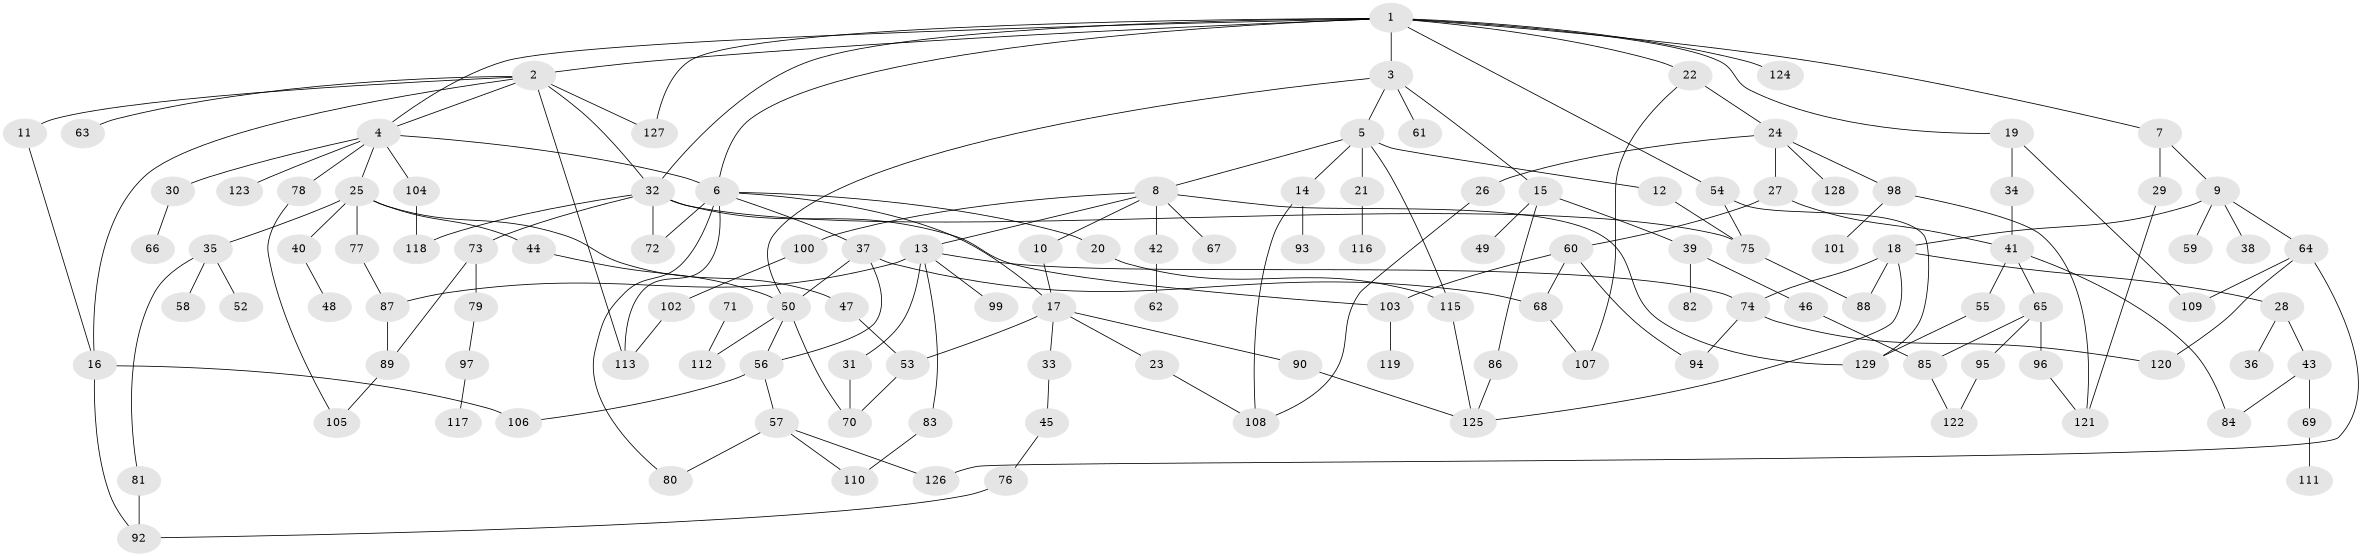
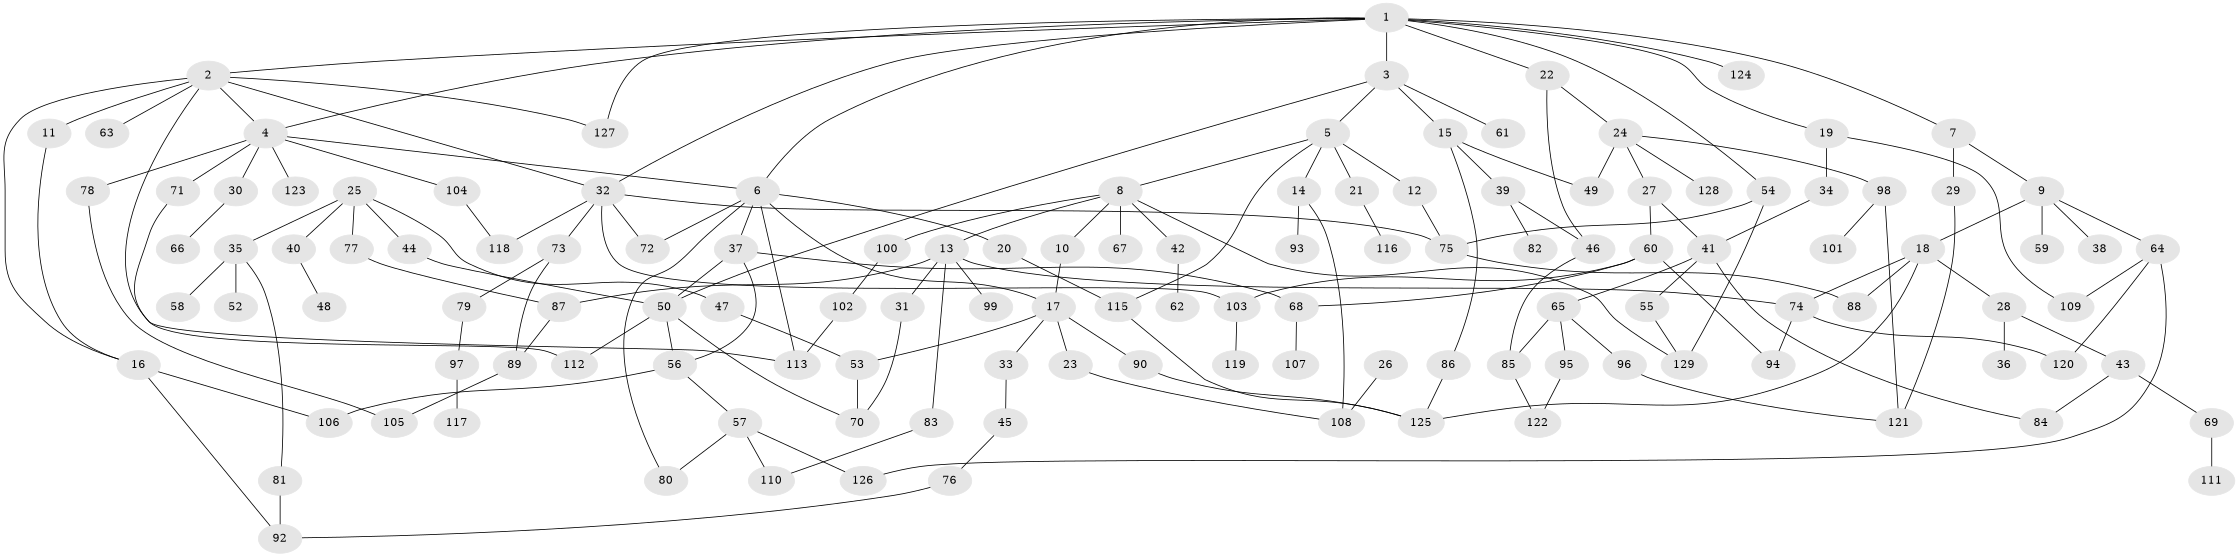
(1619, 152) -> (1606, 162)
(368, 162) -> (222, 162)
(1616, 211) -> (1552, 167)
